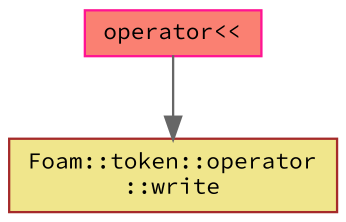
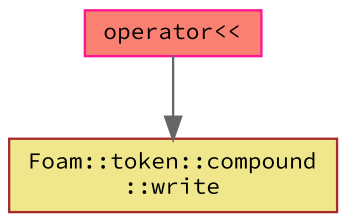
(173, 175) -> (173, 175)
